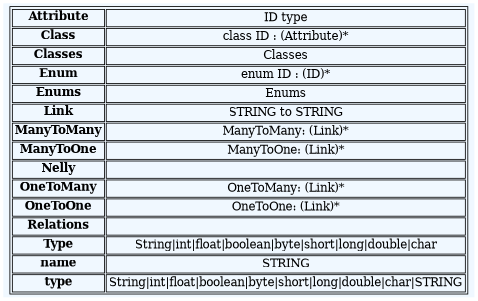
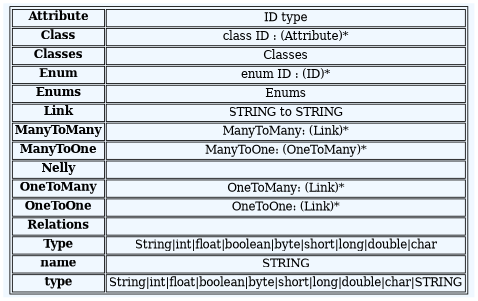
(286, 150) -> (286, 150)
